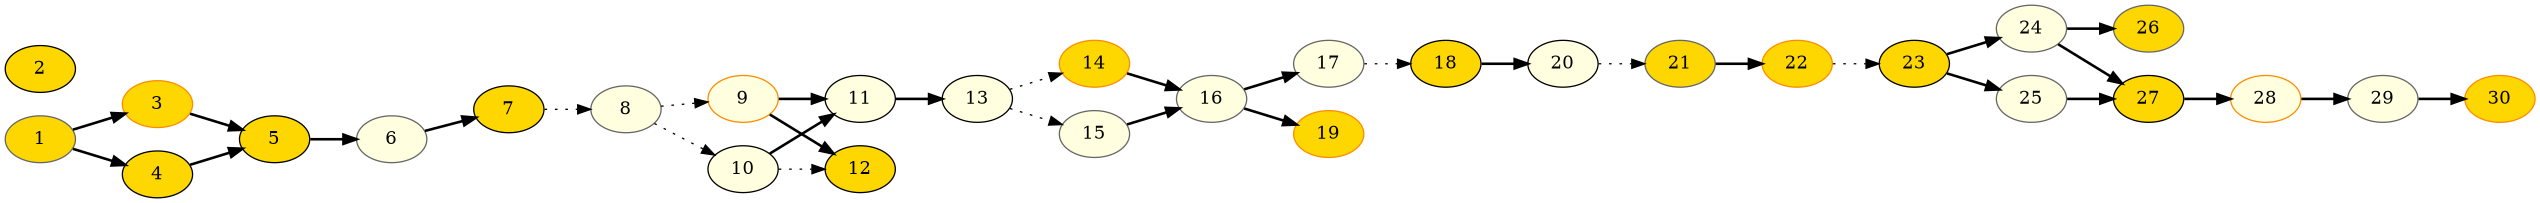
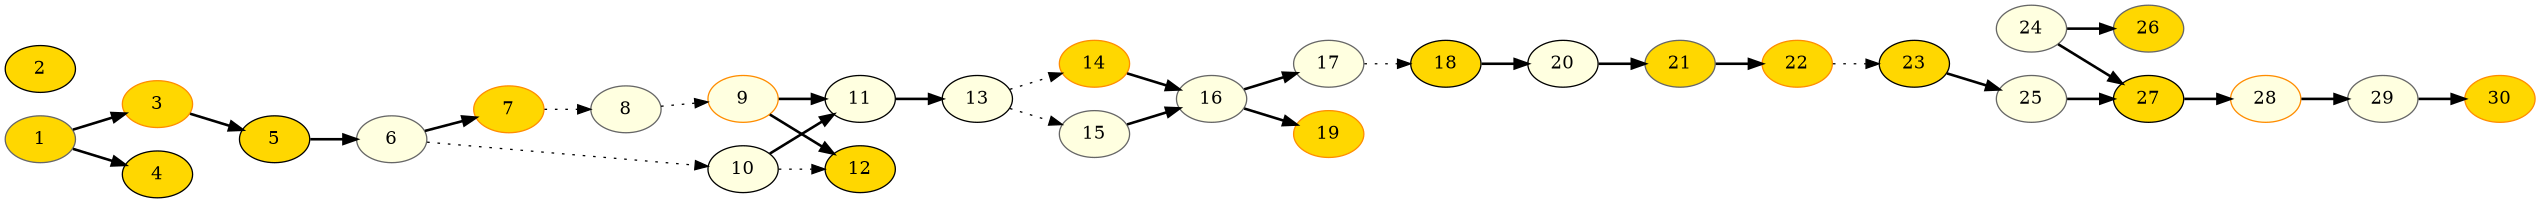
(1967, 48) -> none
(1615, 64) -> (1615, 64)
(509, 109) -> (509, 109)
(679, 136) -> (561, 154)
(210, 159) -> none
